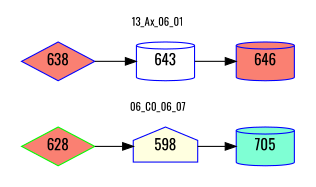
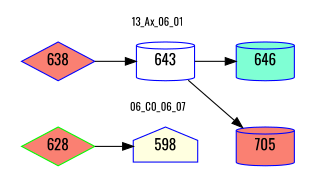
(265, 61) -> (265, 61)
(211, 146) -> (217, 105)
(265, 146) -> (265, 146)
